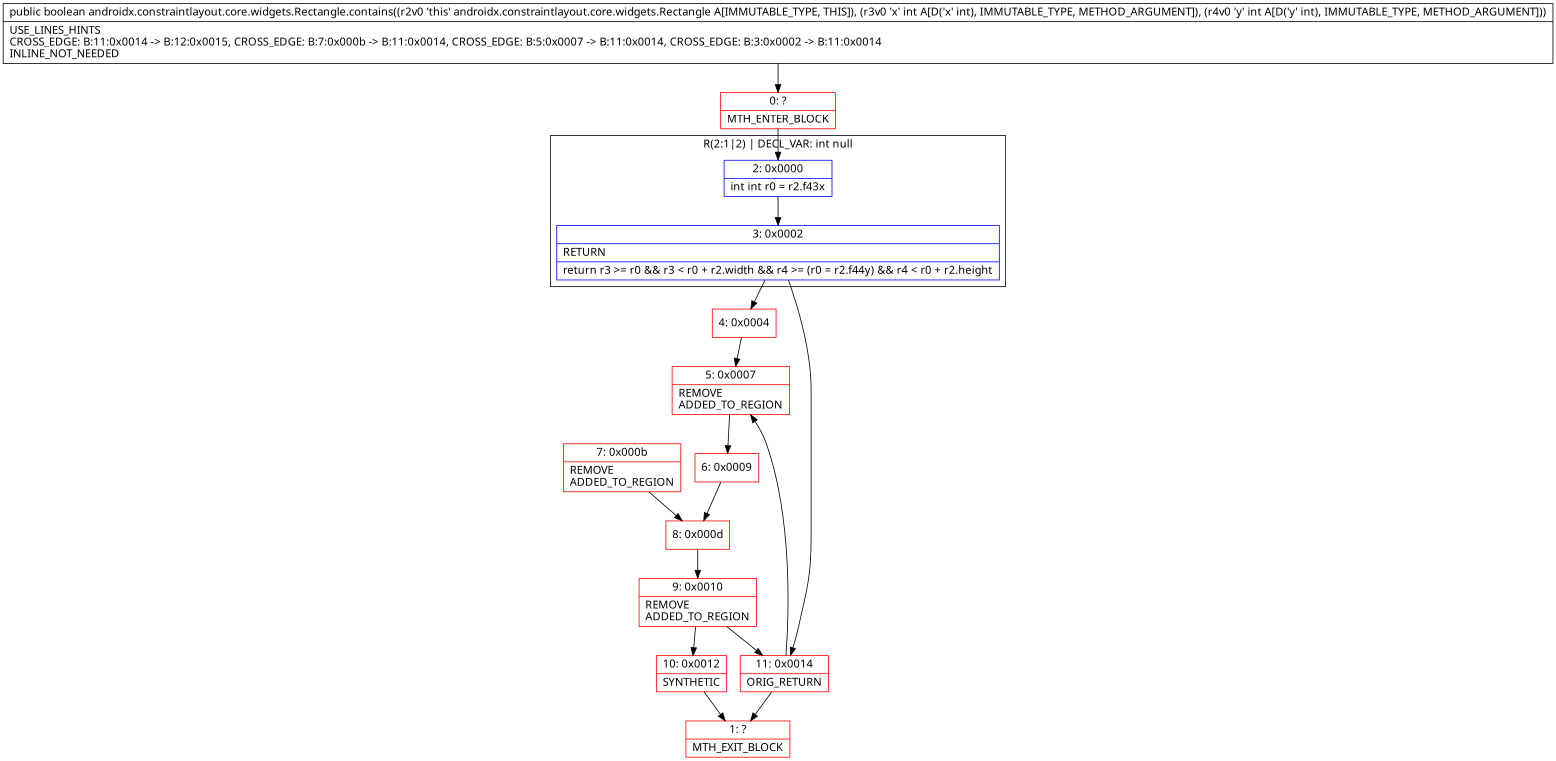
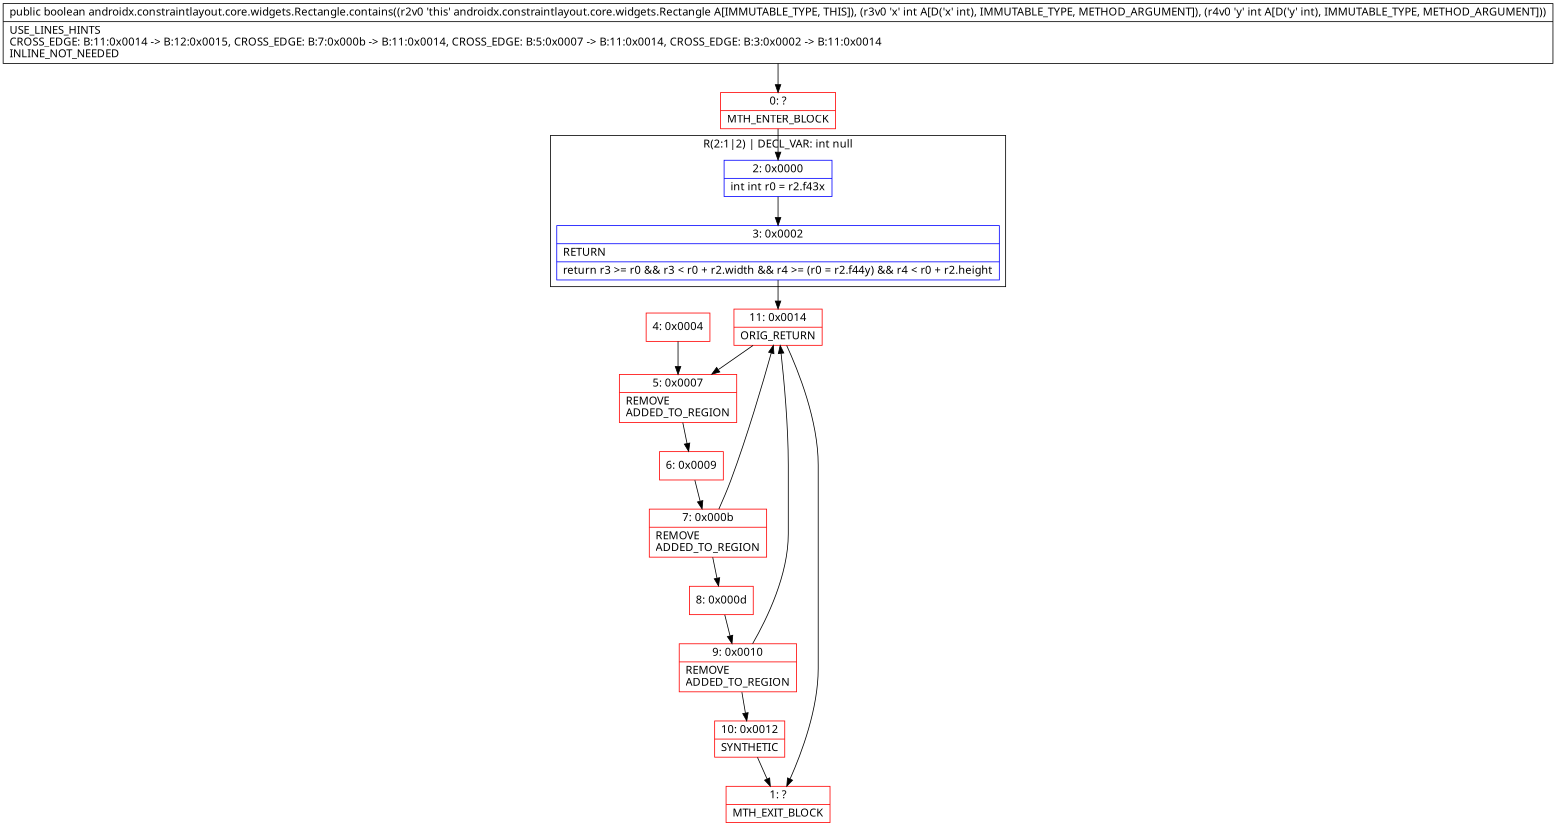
(759, 291) -> none
none -> (748, 432)
(714, 498) -> (697, 491)
